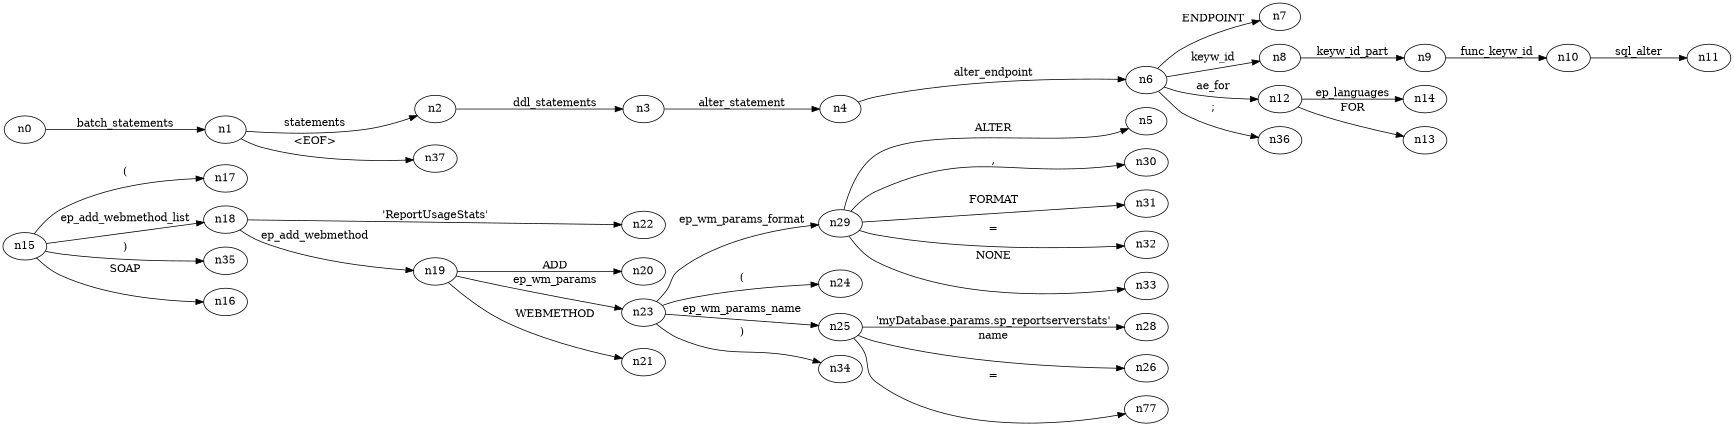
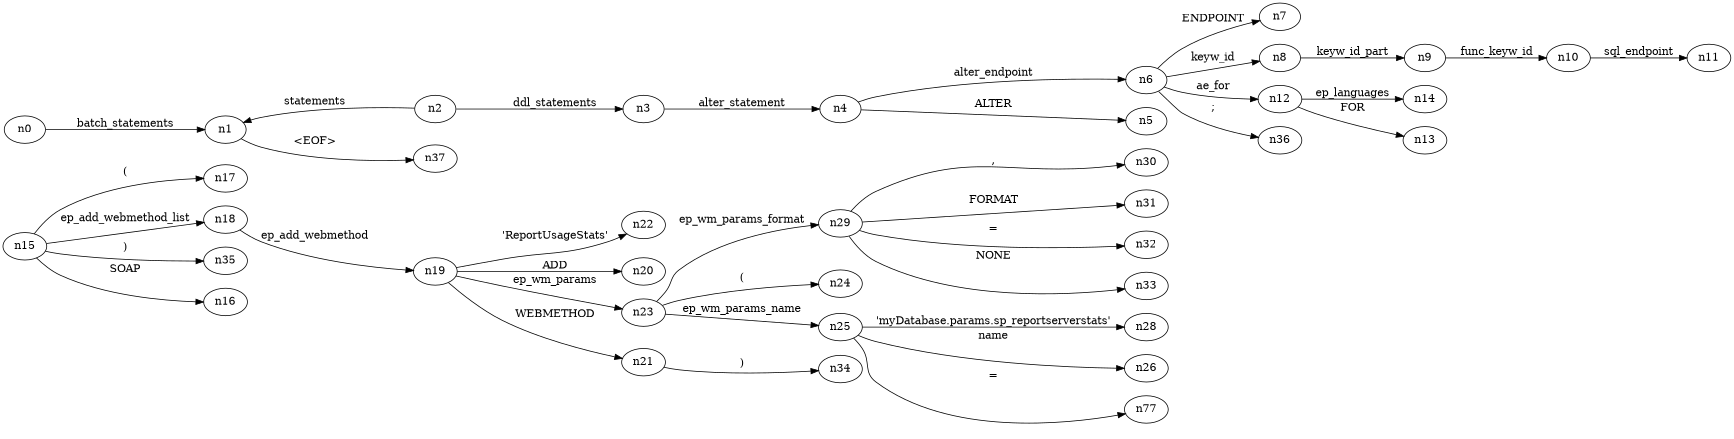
(1639, 52) -> (1639, 52)
(329, 133) -> (332, 109)
(965, 138) -> (990, 115)
(431, 222) -> (538, 254)
(732, 351) -> (737, 373)
